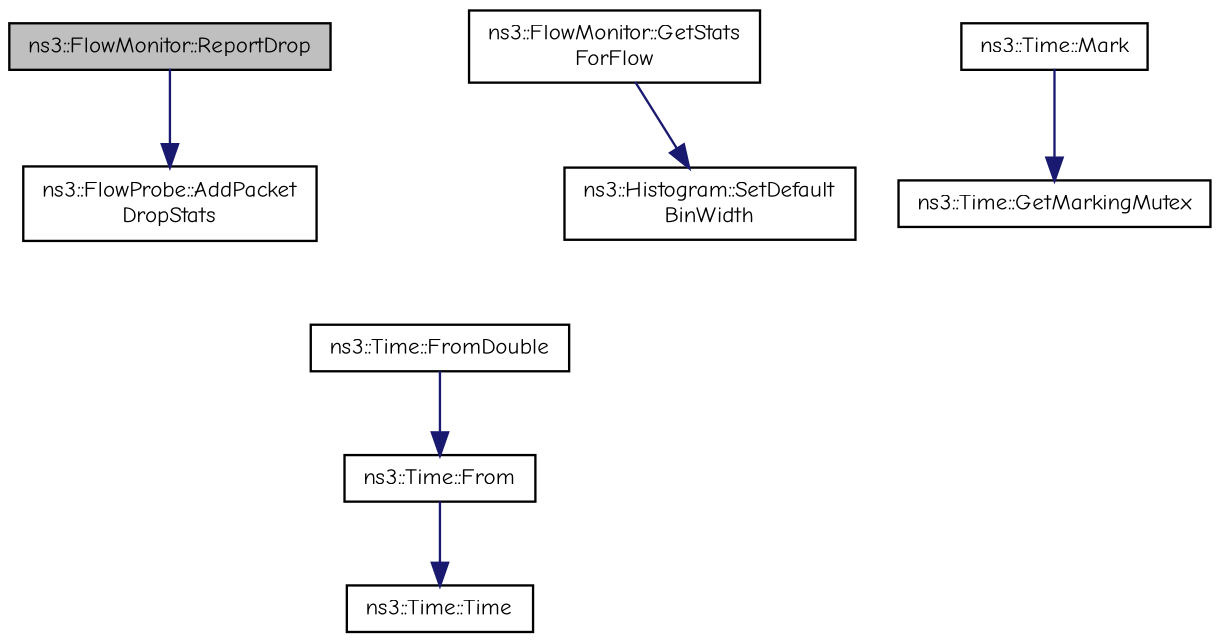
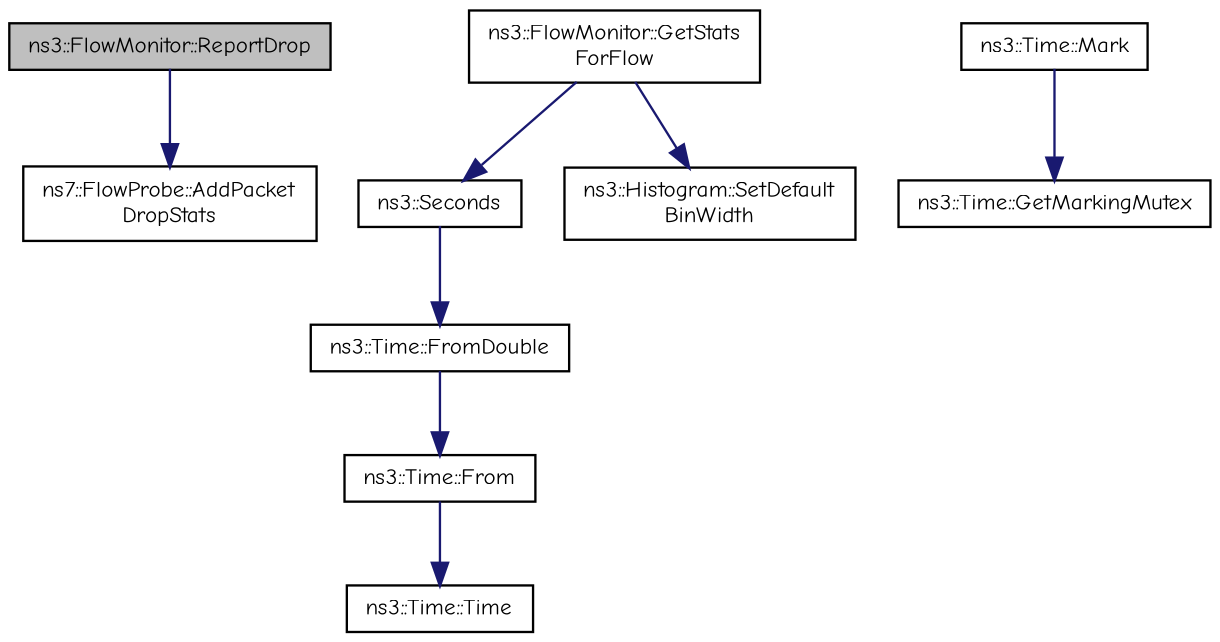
(170, 204) -> (170, 204)
none -> (440, 204)
